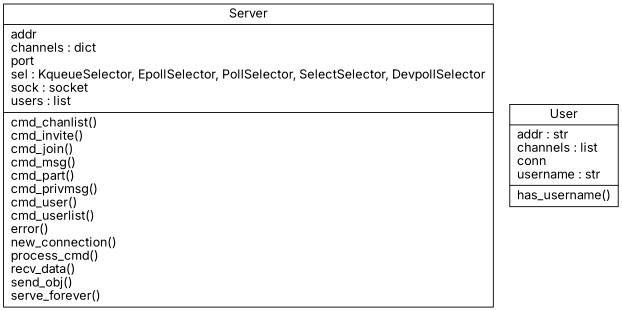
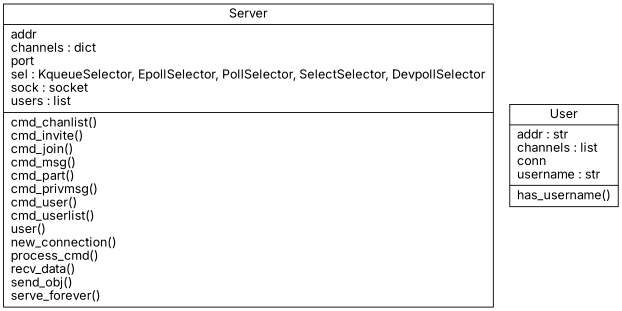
(30, 229) -> (28, 229)
